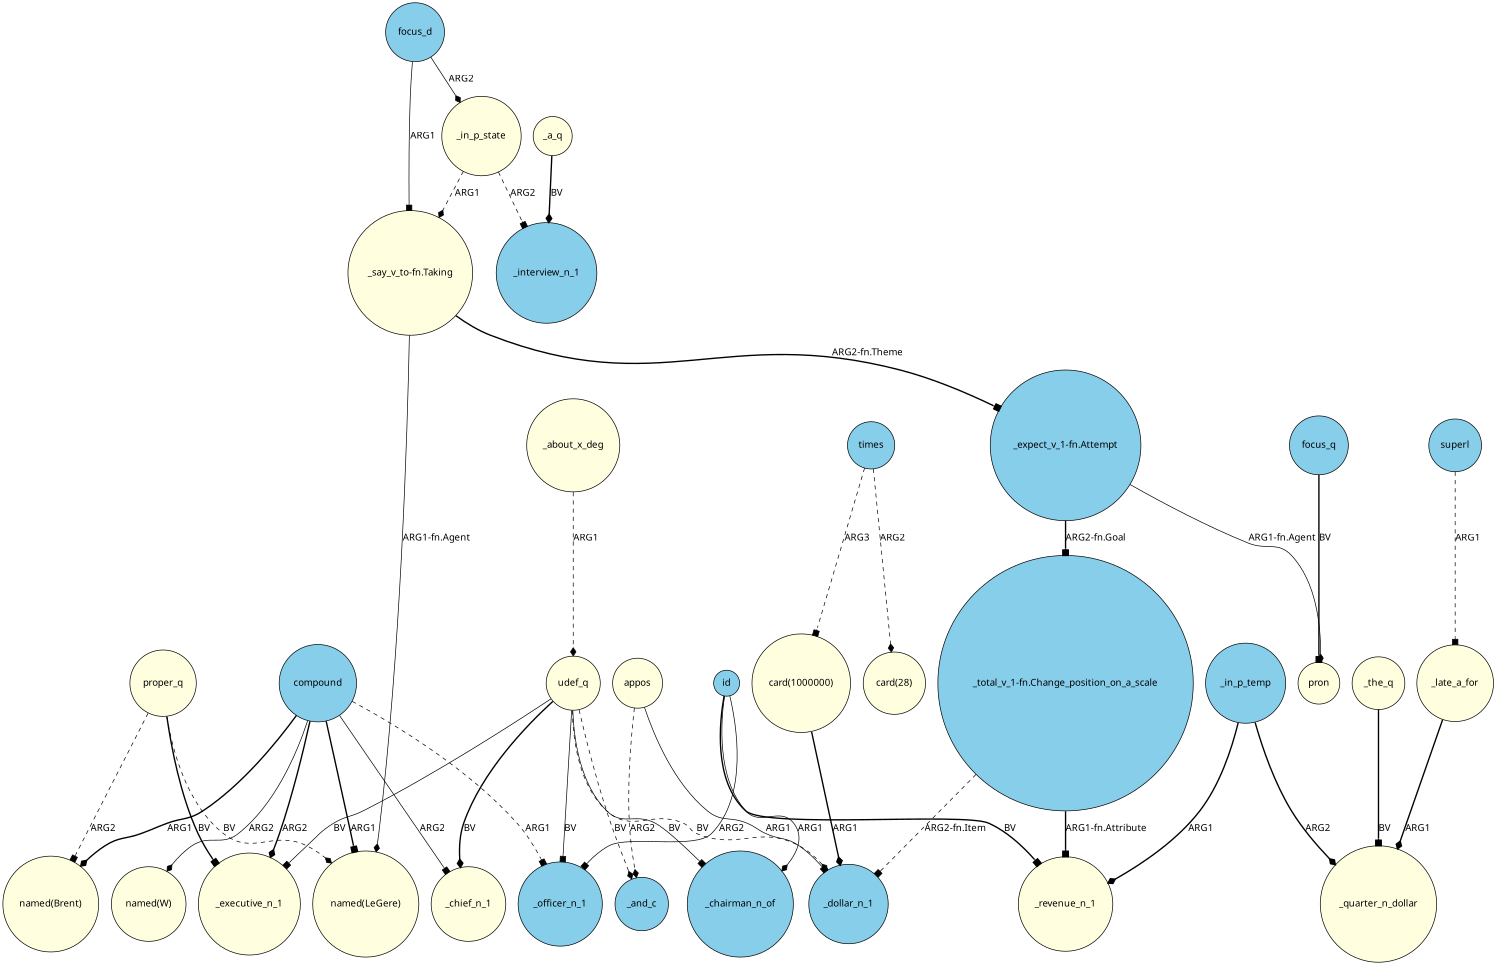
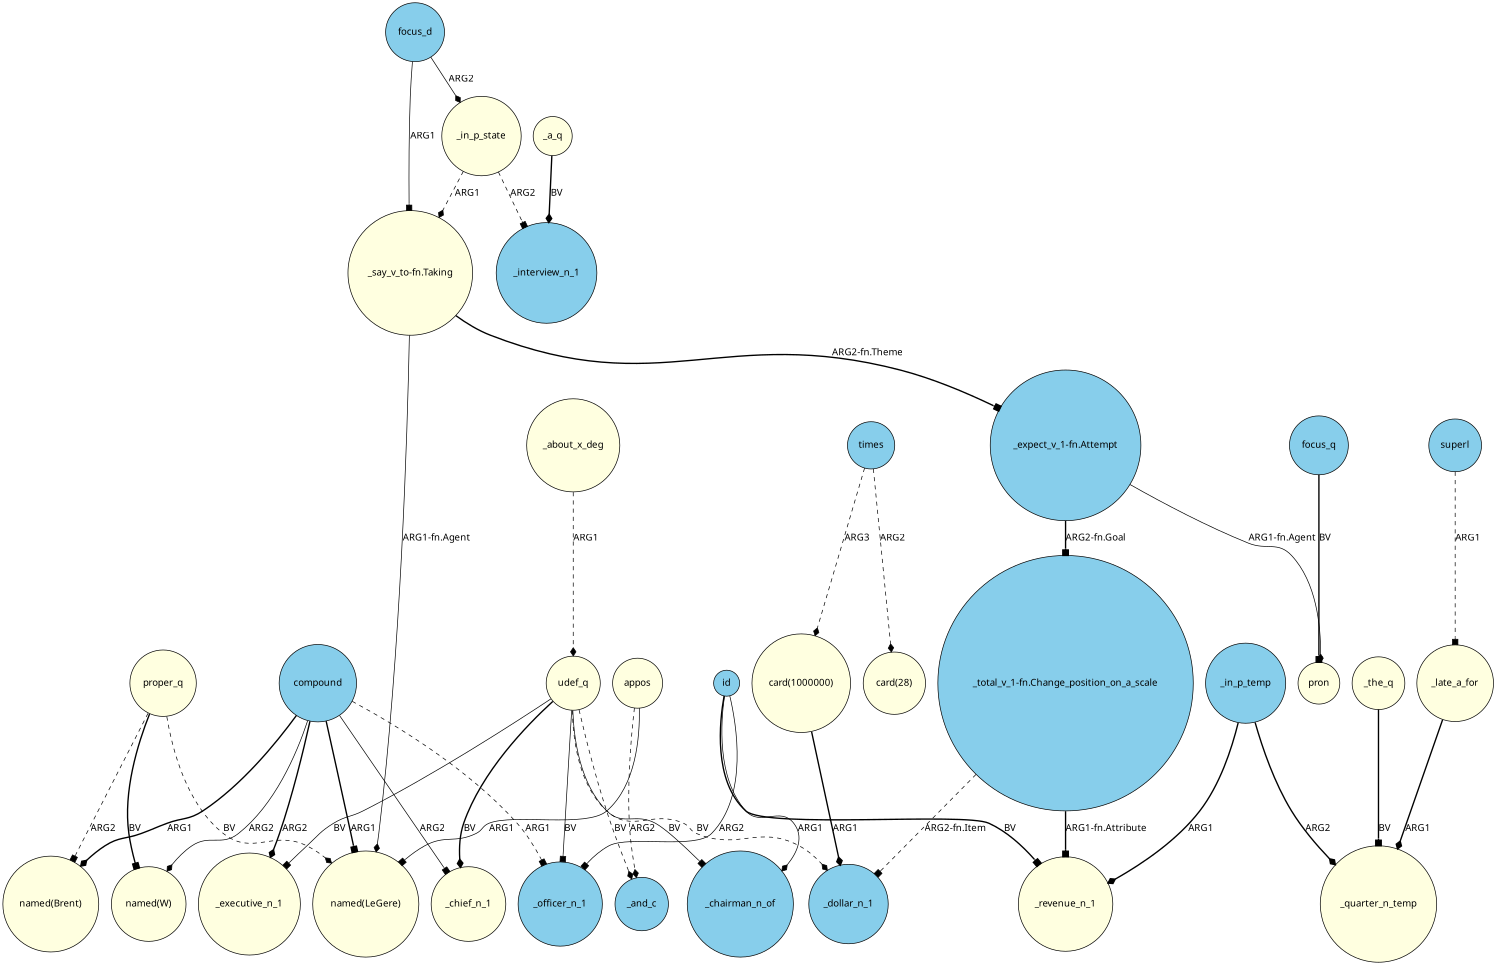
(841, 548) -> (841, 548)
(182, 790) -> (130, 787)
(710, 813) -> (557, 820)
(1378, 904) -> (1378, 904)
